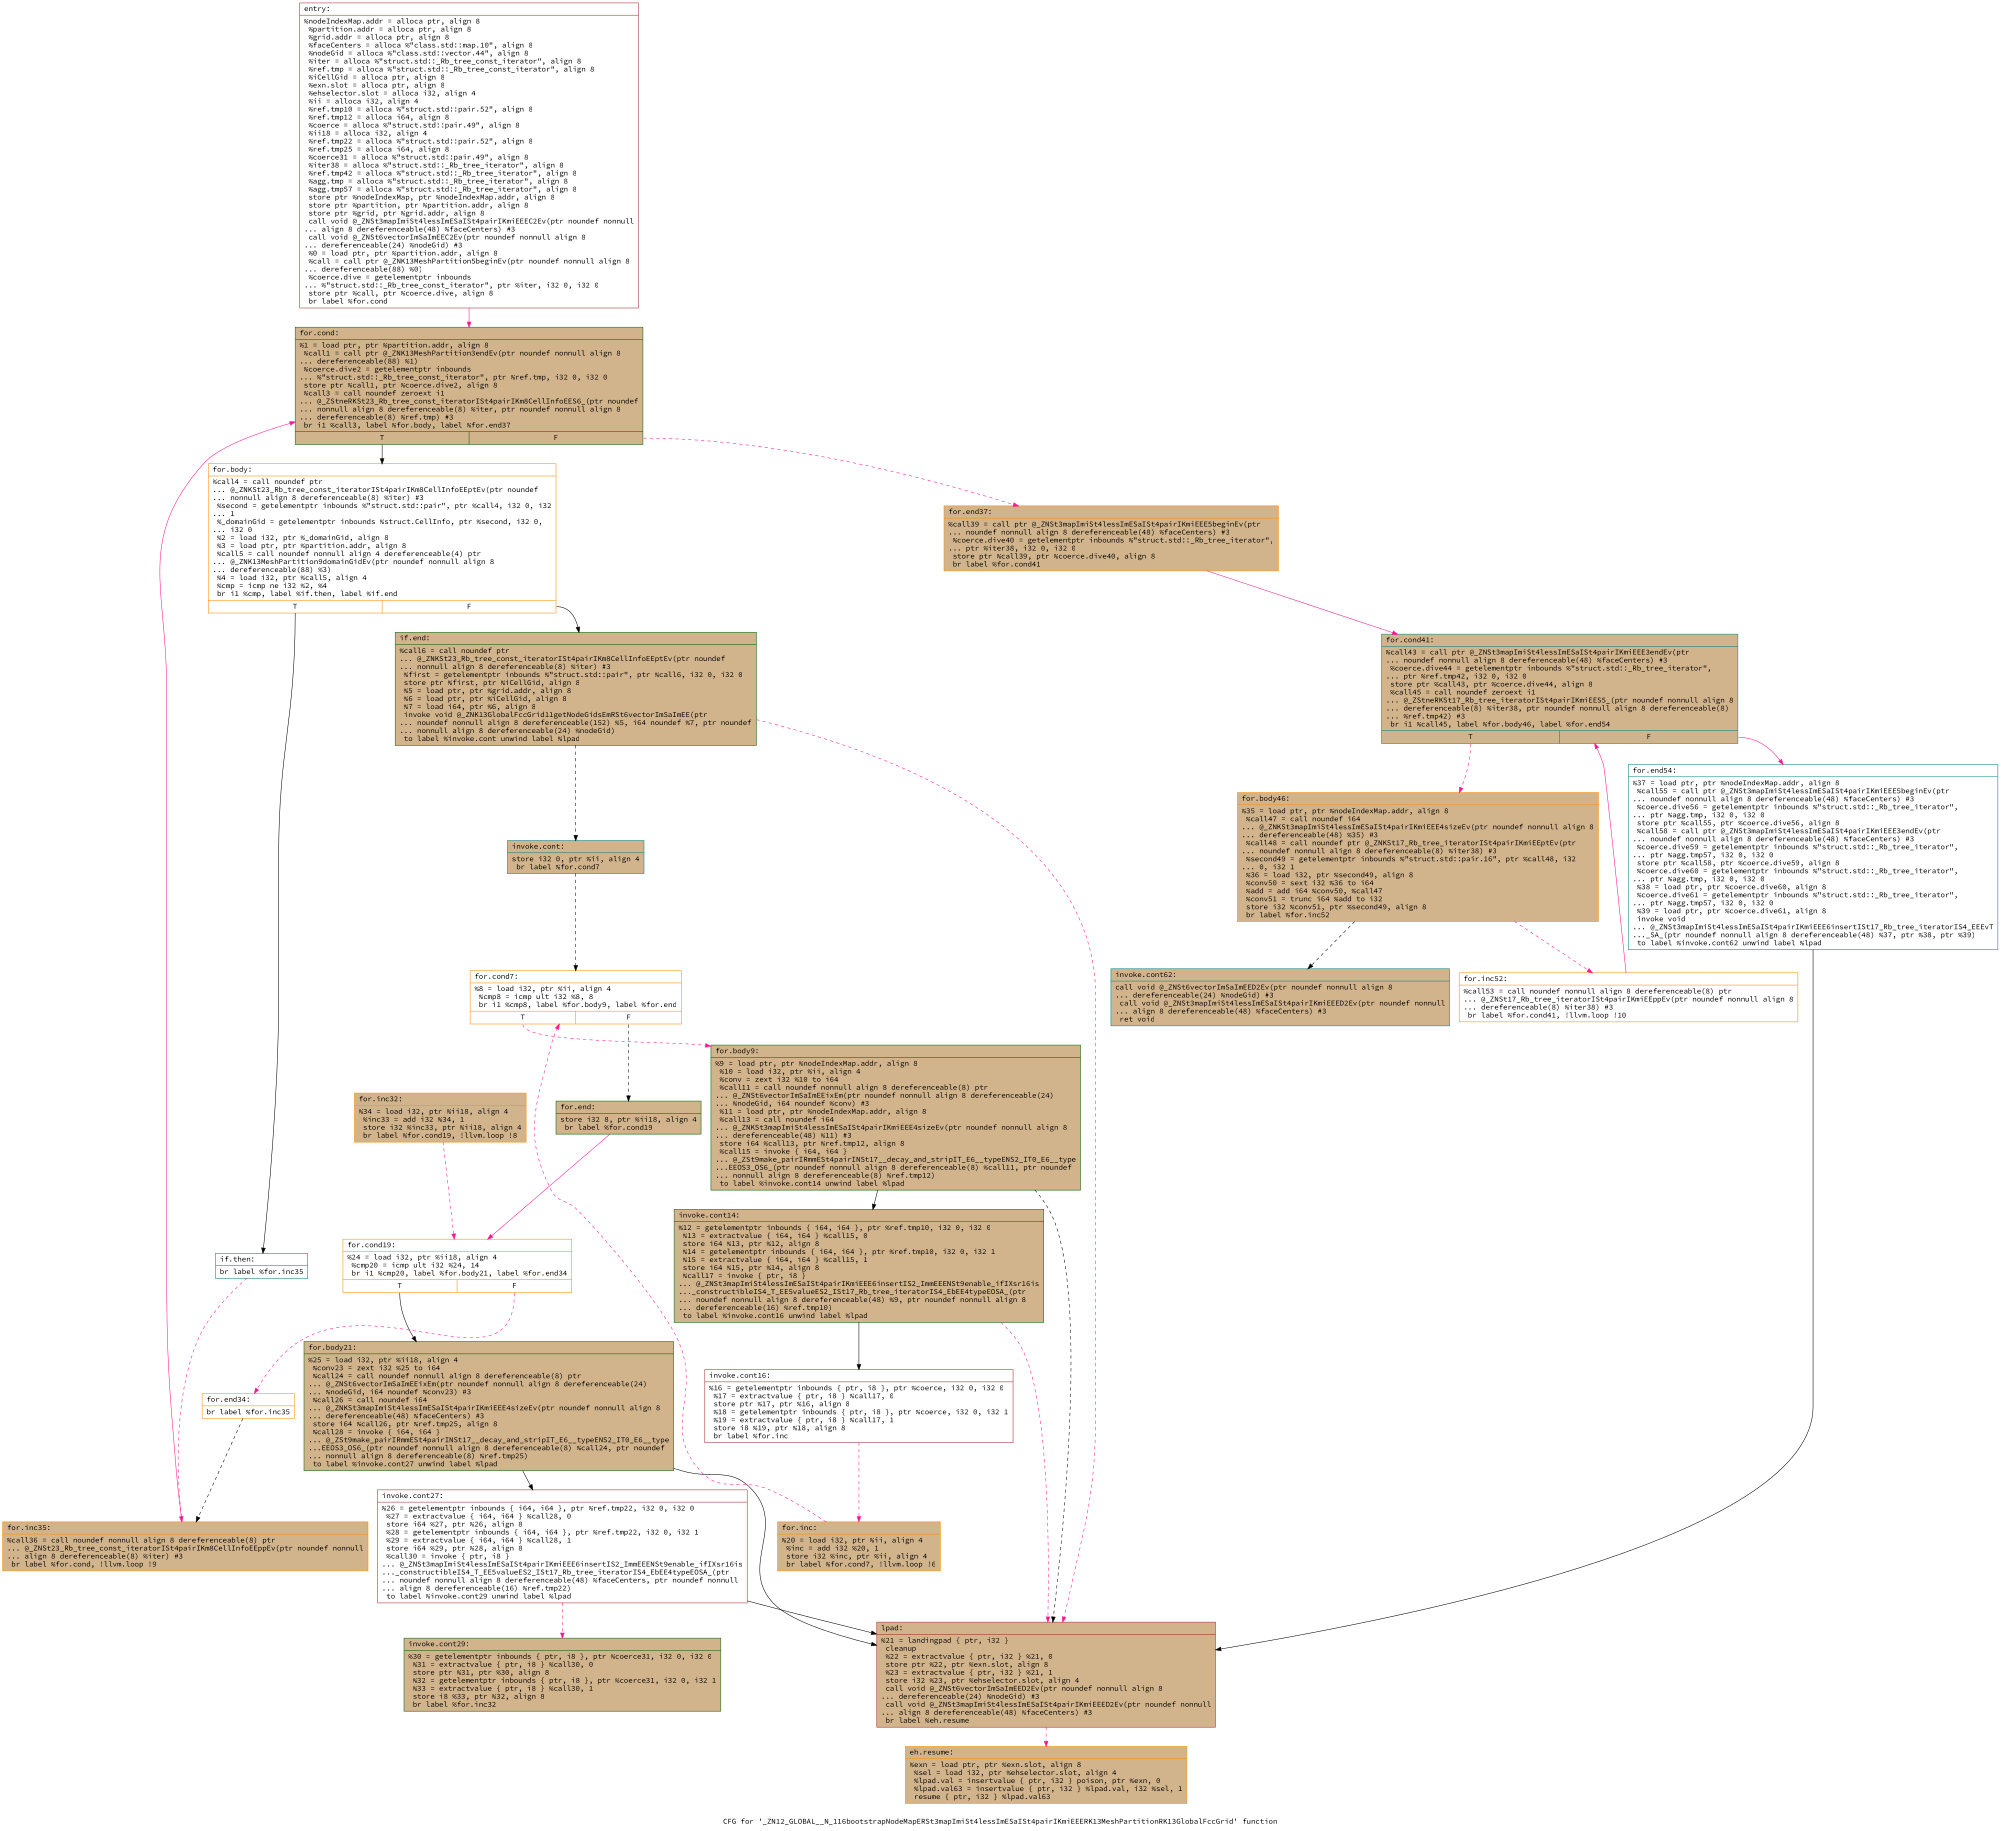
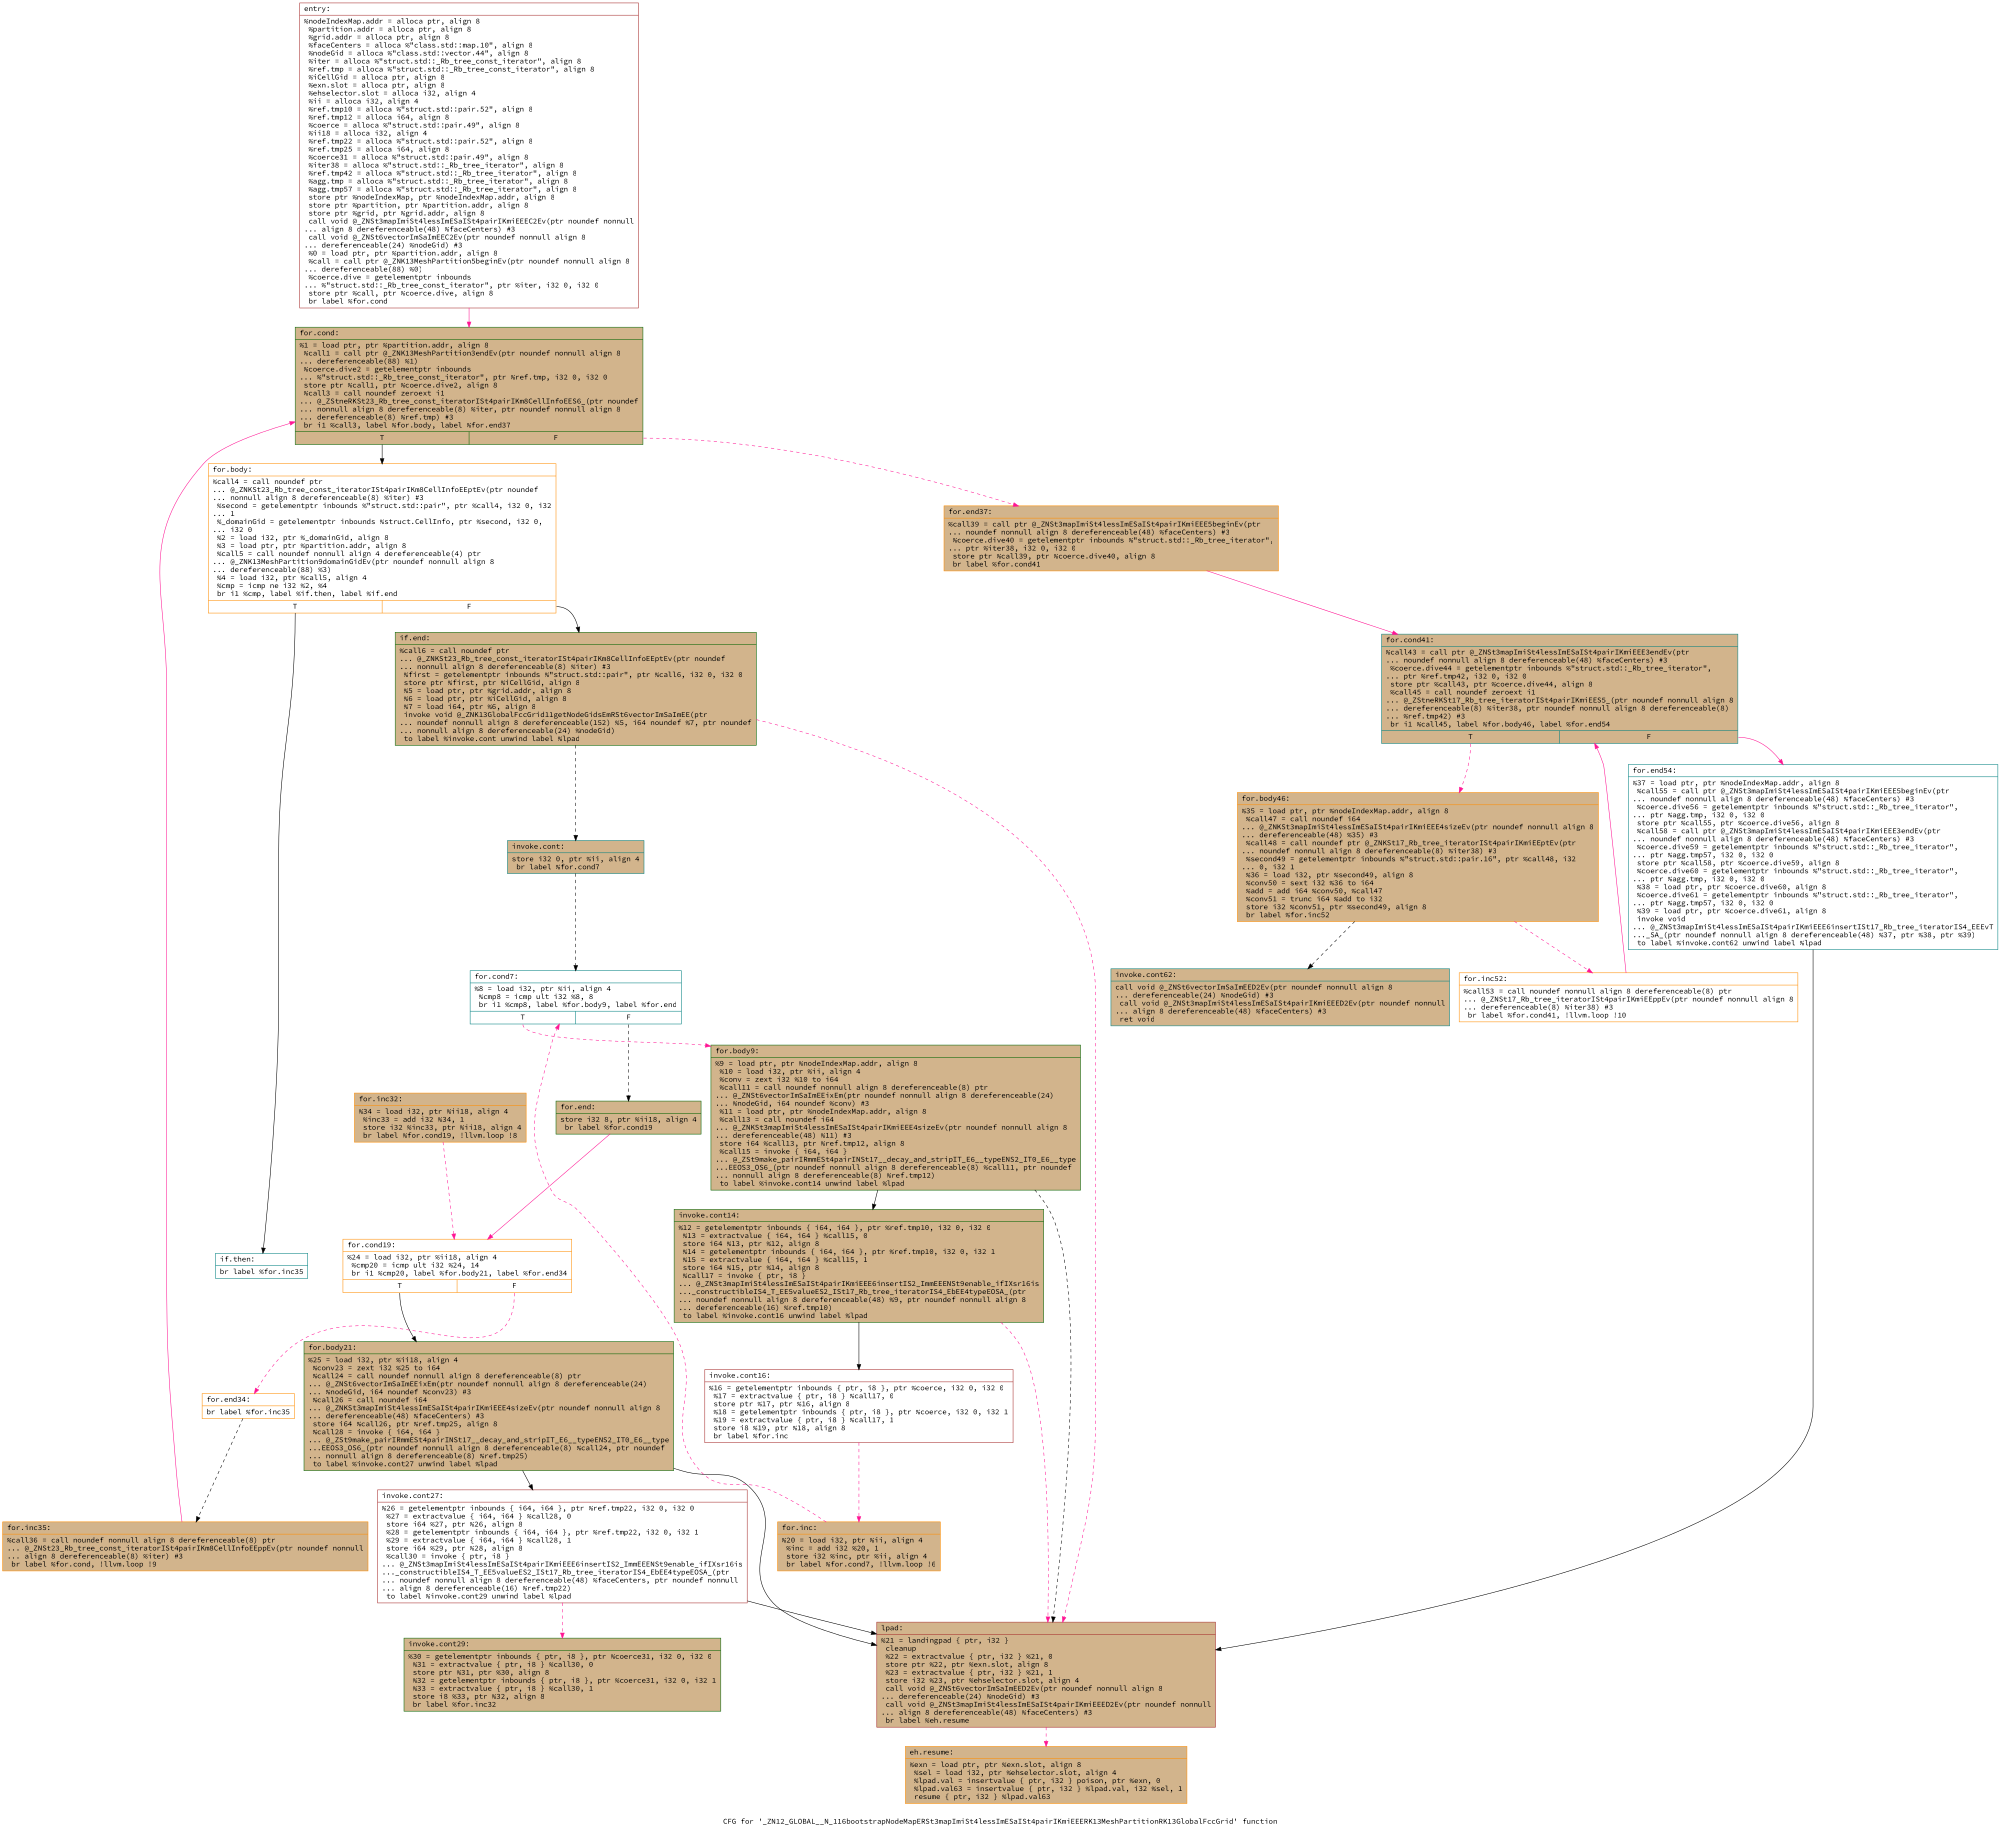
(576, 997) -> (576, 997)
(184, 1388) -> none
